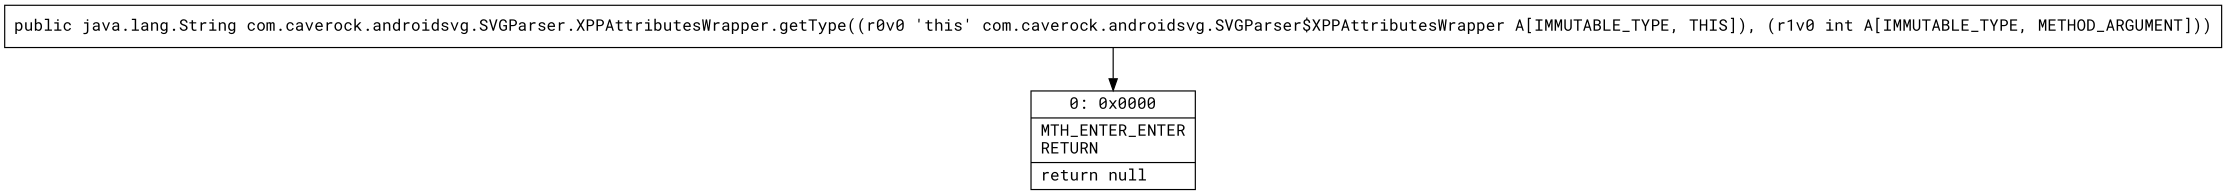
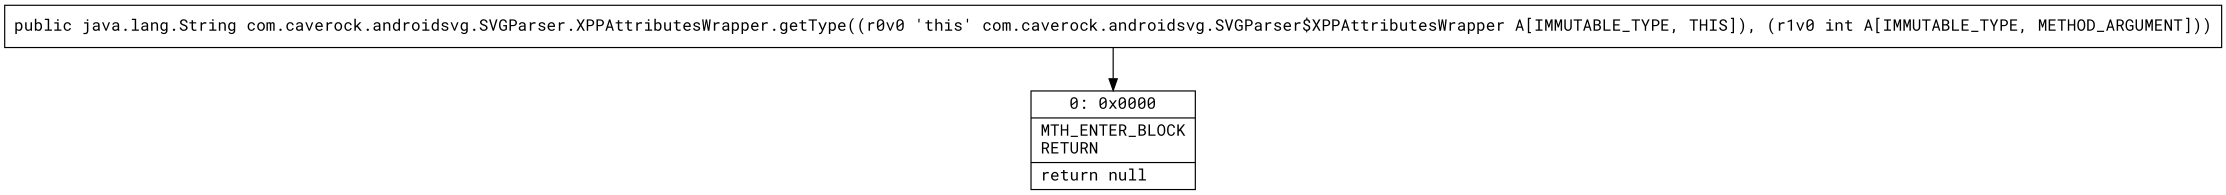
(1113, 131) -> (1113, 131)
